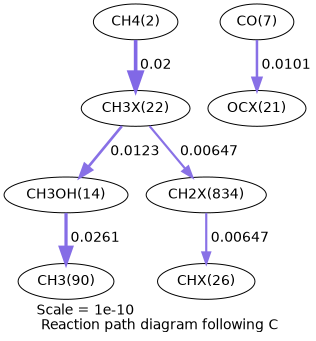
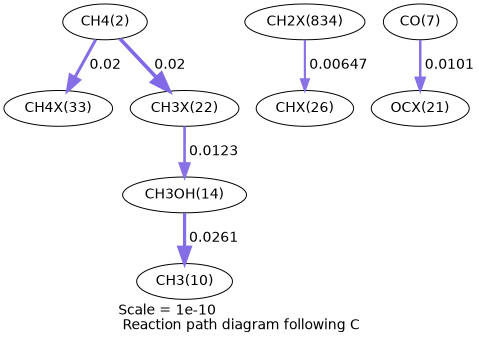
none -> (58, 108)
(167, 147) -> none
(66, 281) -> (185, 281)
